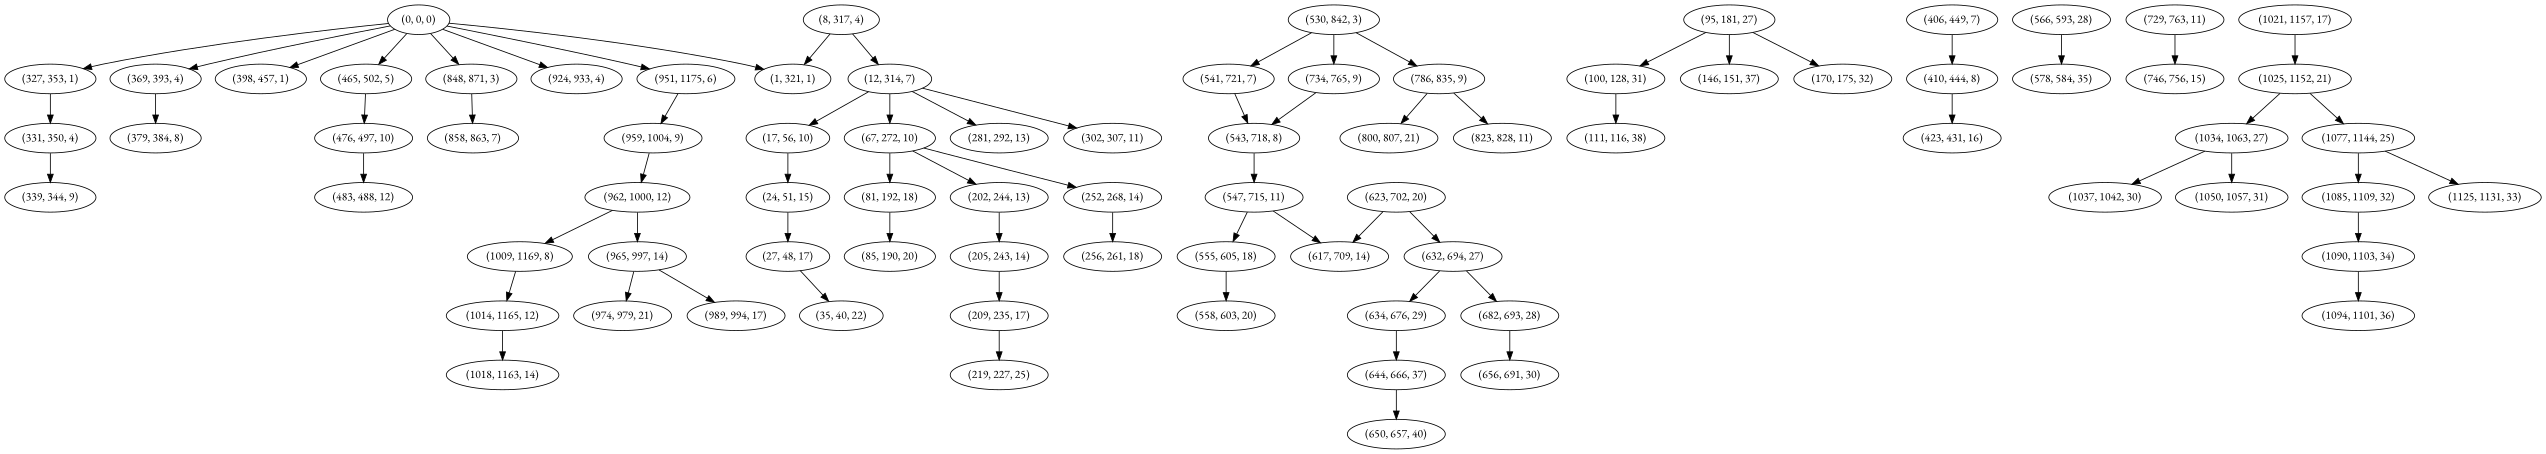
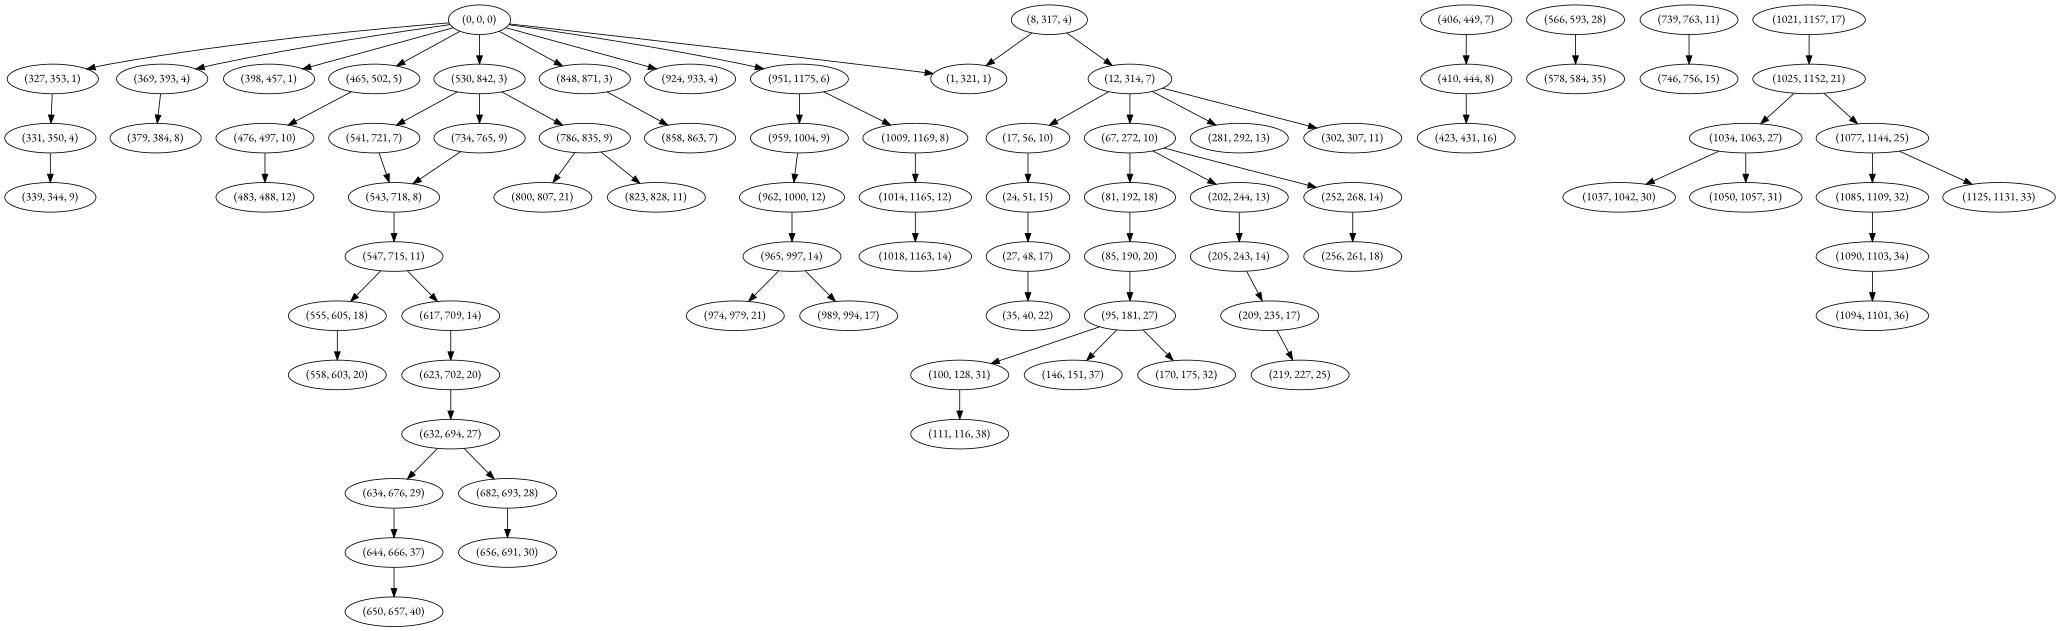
(2175, 20) -> (1689, 20)
none -> (480, 45)
(1371, 224) -> (451, 341)
(583, 225) -> (853, 107)
none -> (1130, 282)
